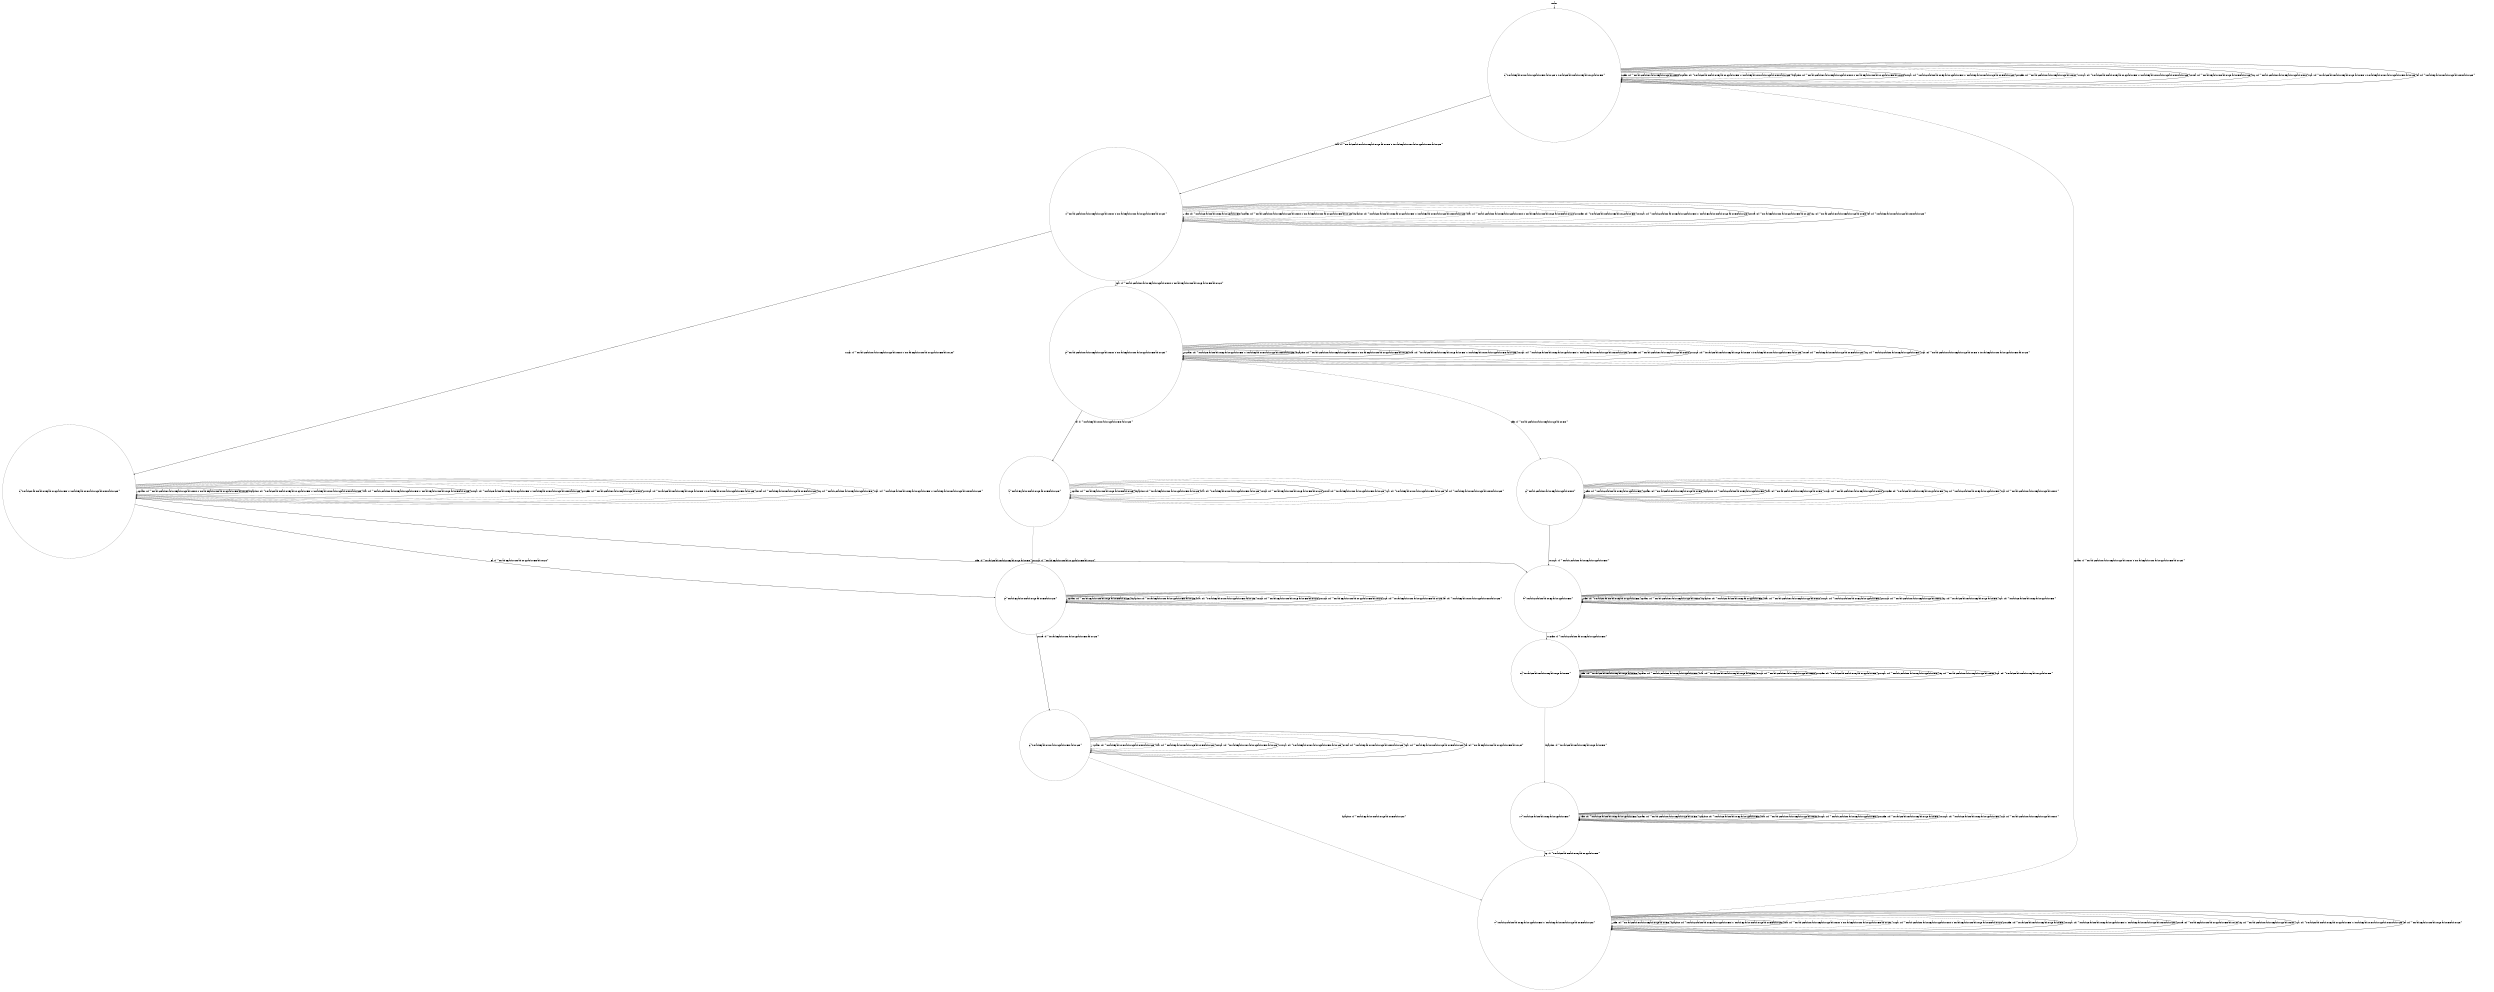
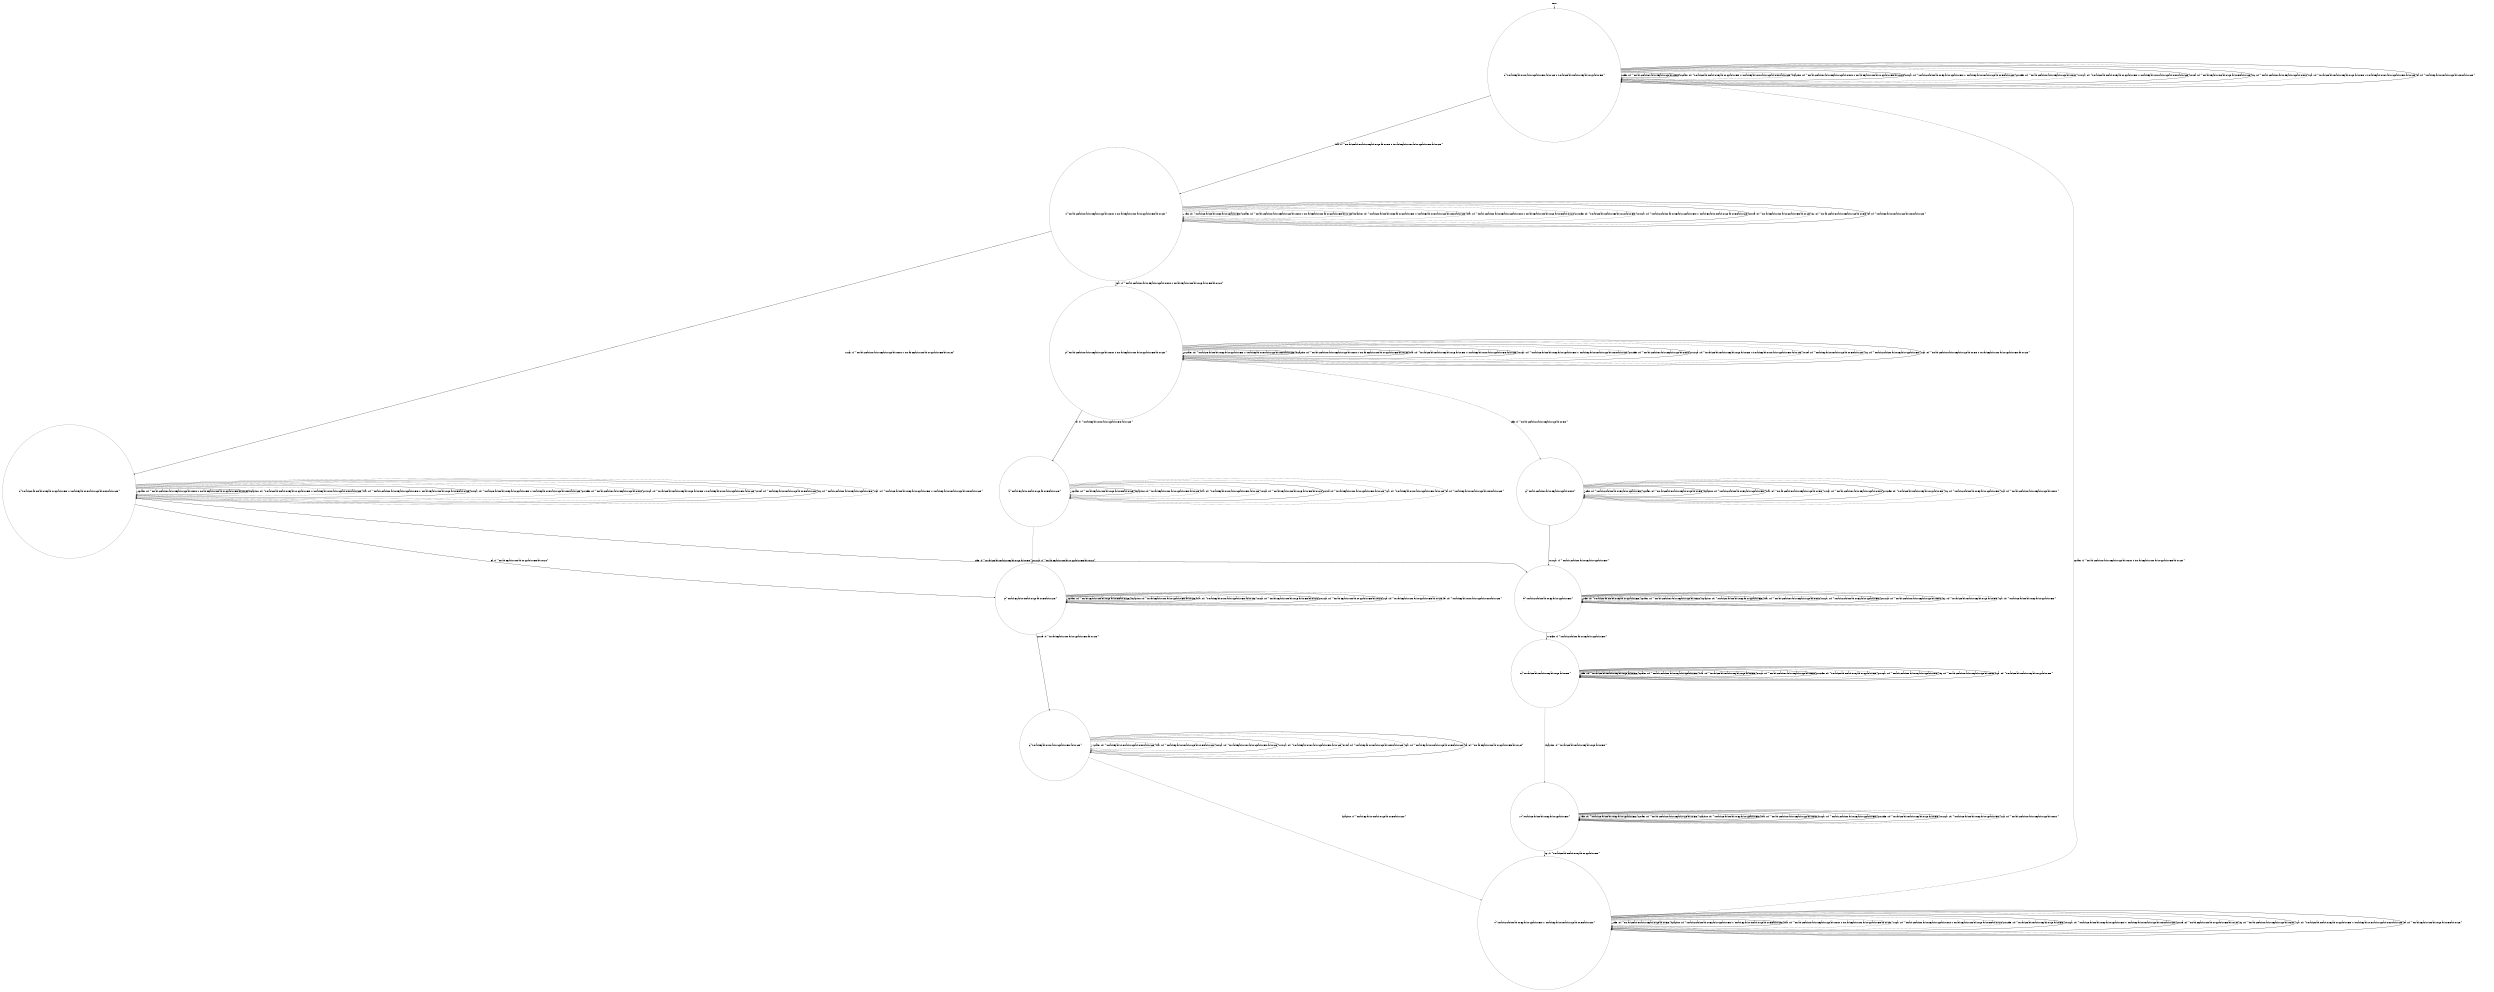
(1554, 4) -> (1554, 4)
